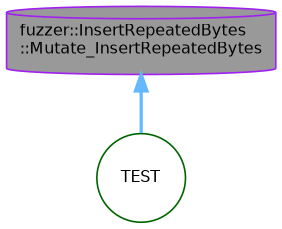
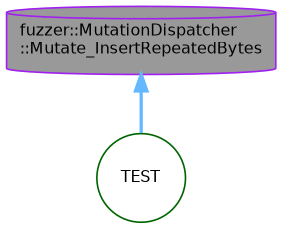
(141, 40) -> (141, 40)
